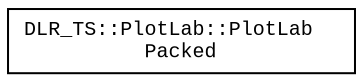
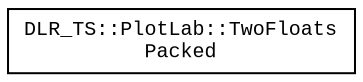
(182, 41) -> (182, 41)
